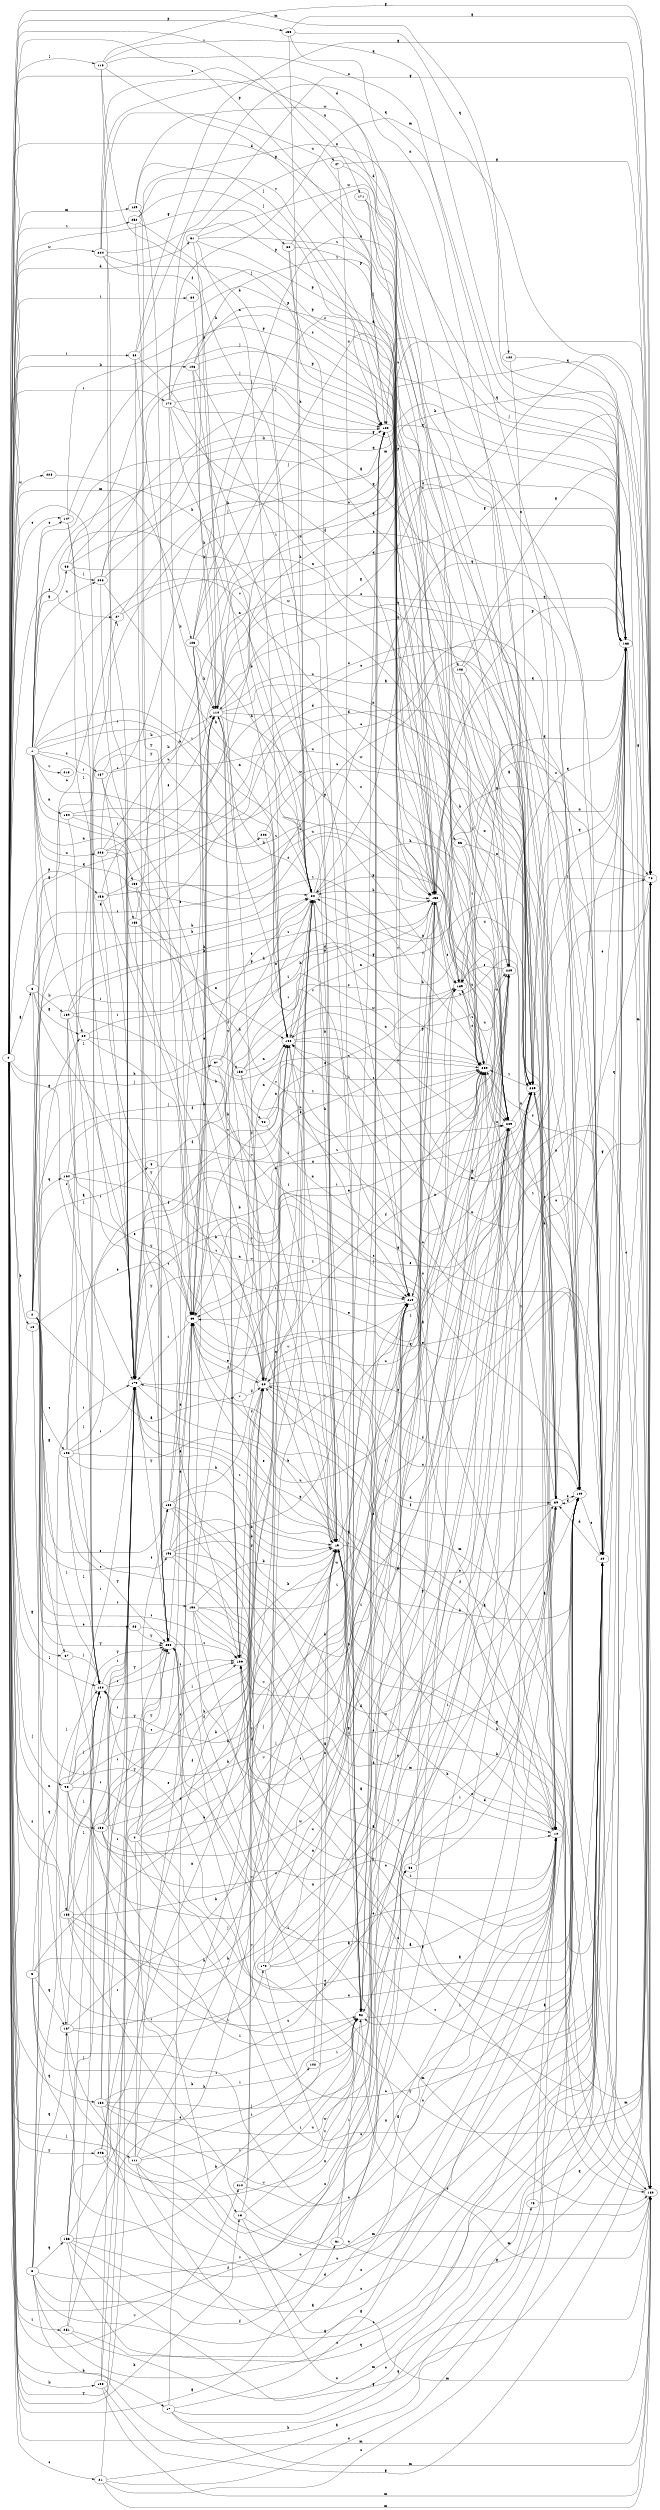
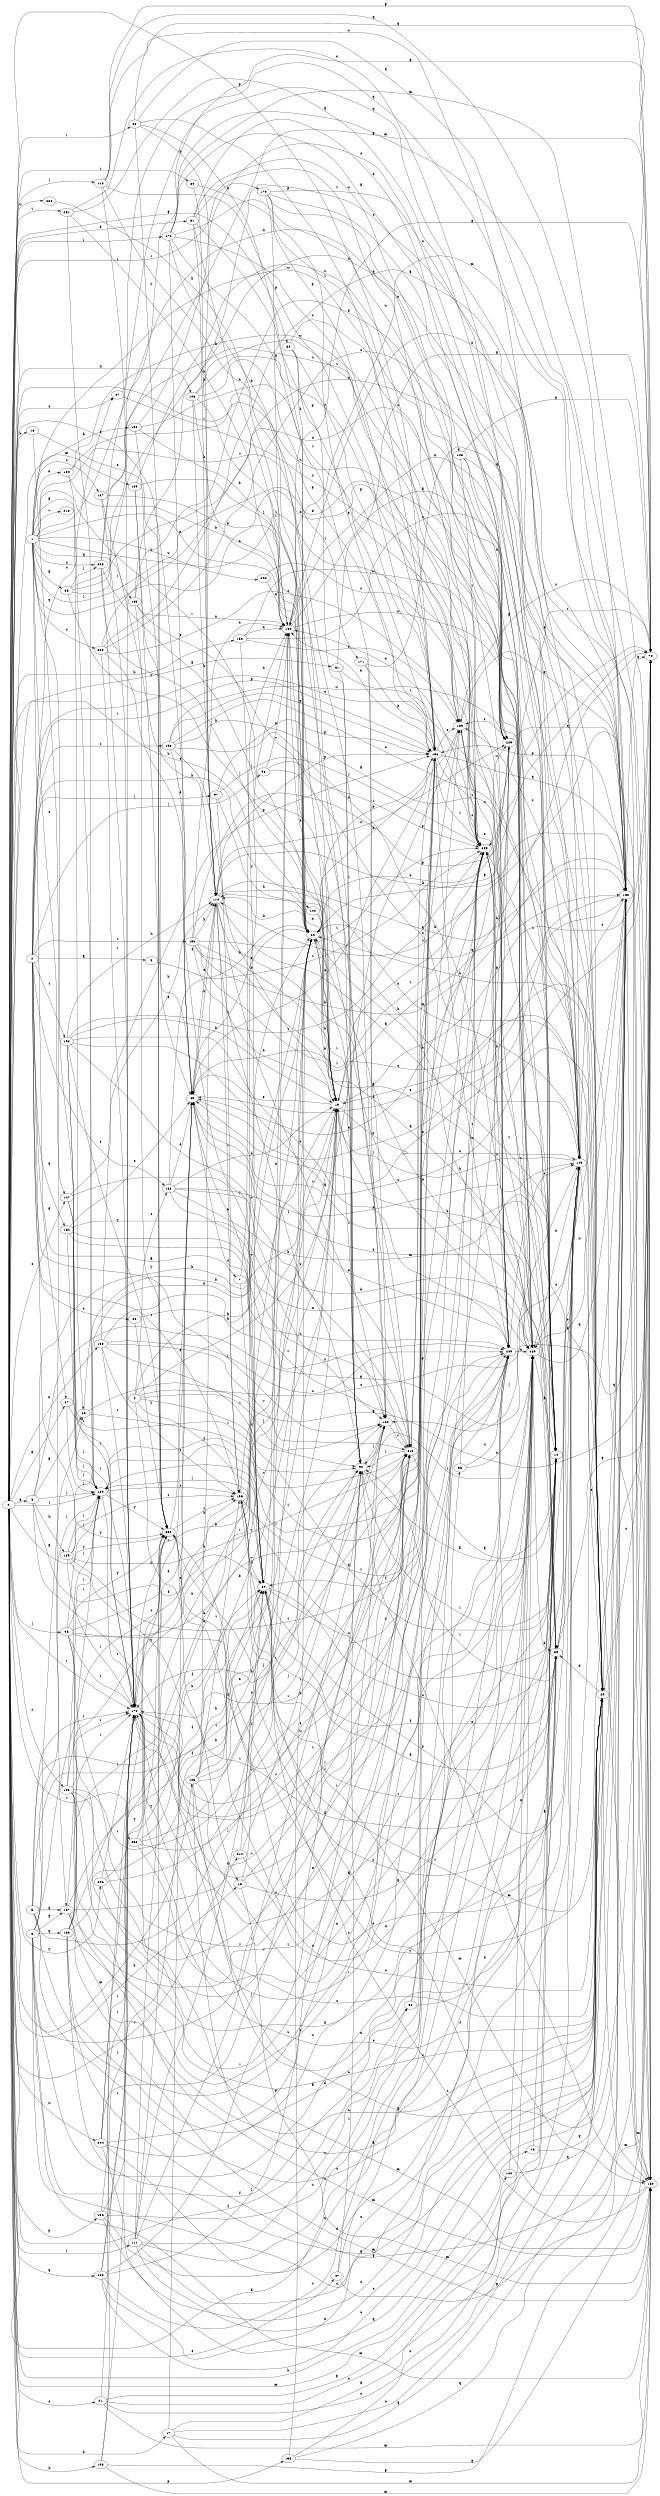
(57, 40) -> (16, 103)
(288, 1470) -> none
